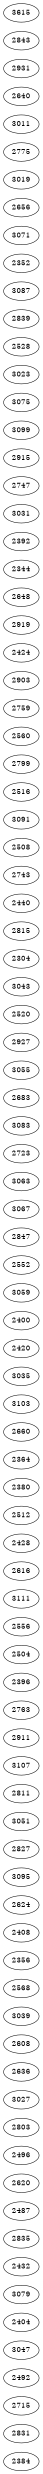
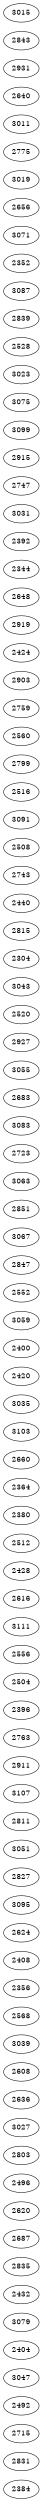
(21, 13) -> (21, 13)
none -> (21, 1209)
(21, 2211) -> (21, 2239)
